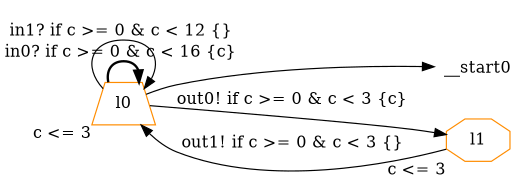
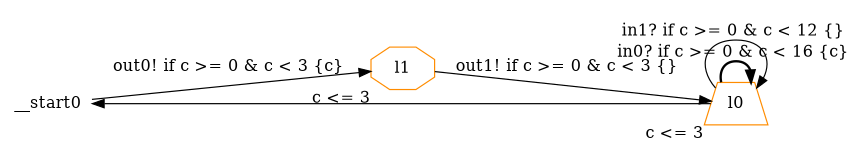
(292, 118) -> (225, 86)
